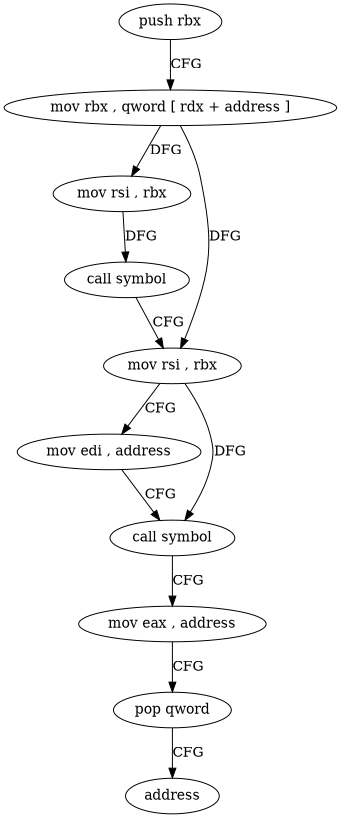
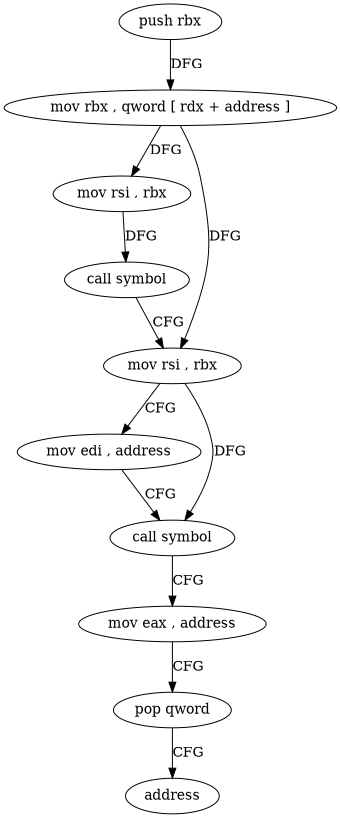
(186, 65) -> (187, 65)
